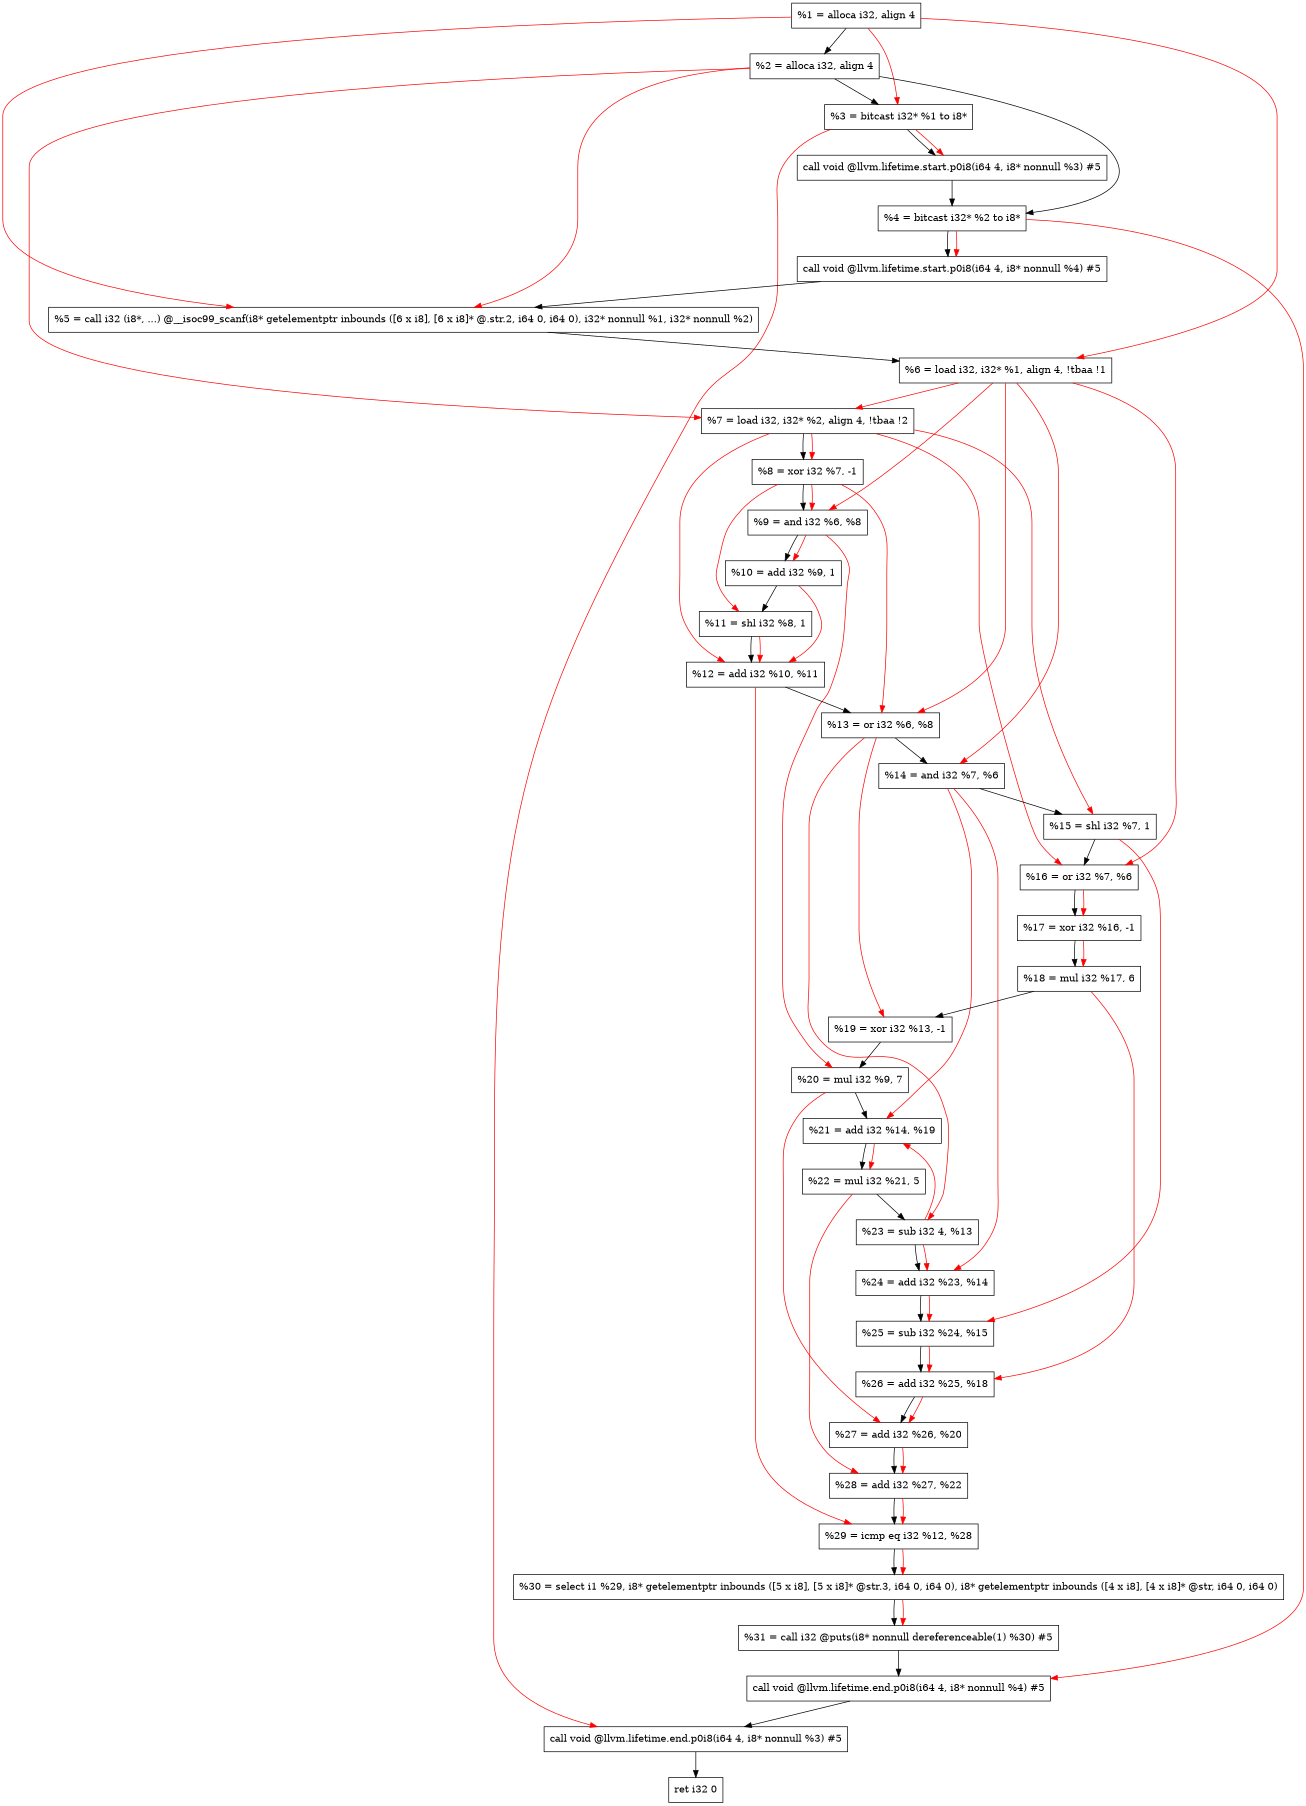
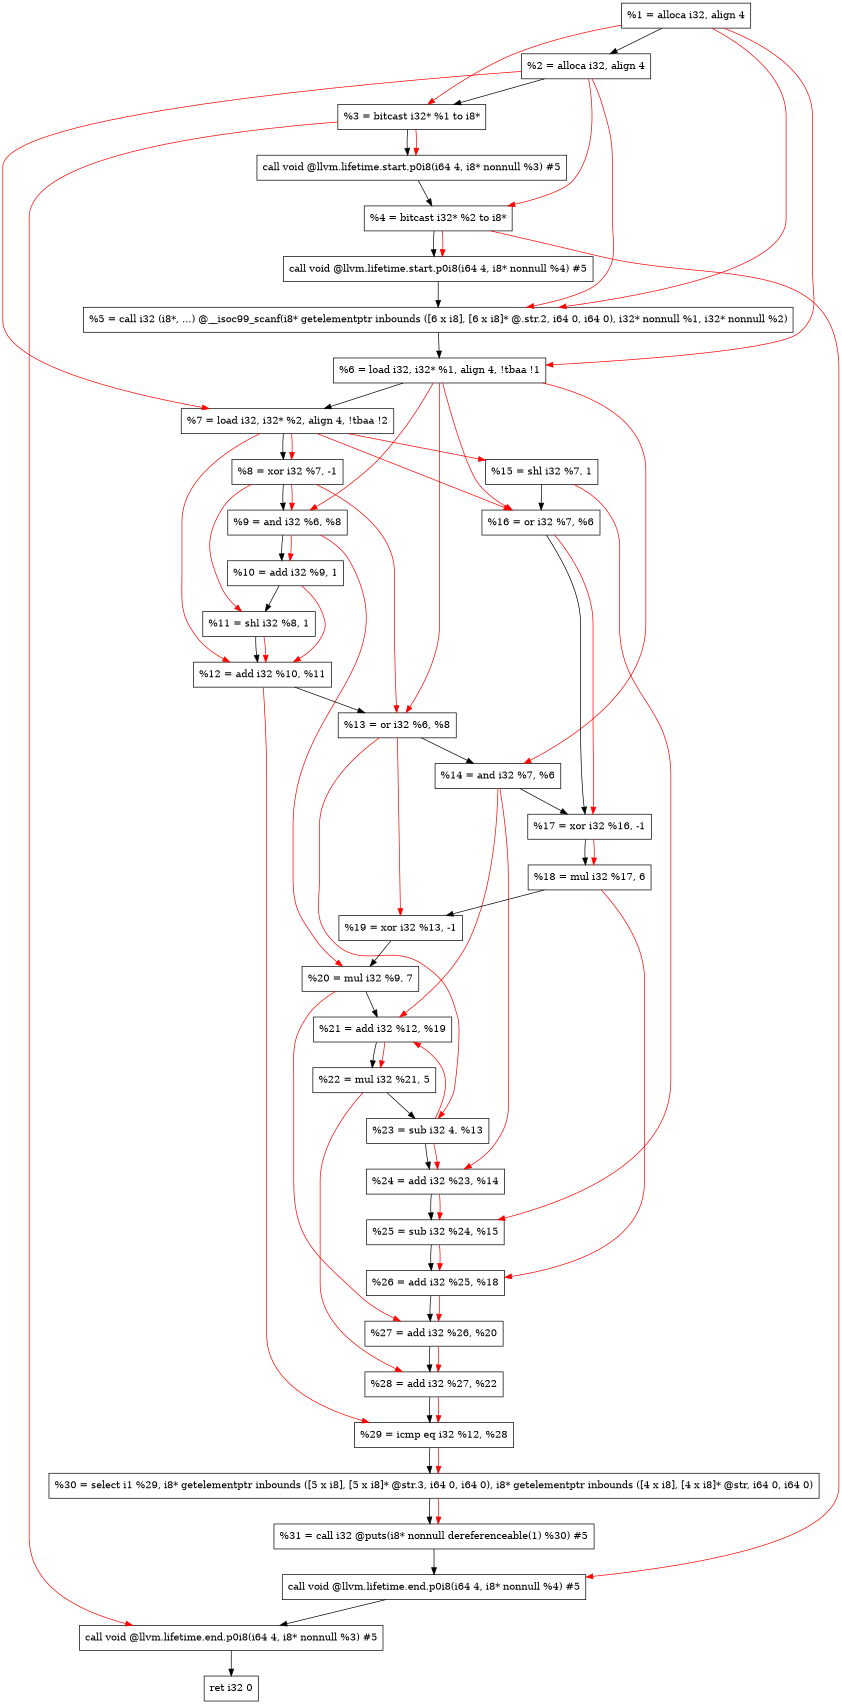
(1058, 121) -> (584, 162)
(910, 395) -> (367, 395)
(1017, 800) -> (541, 800)
(872, 1131) -> (383, 1030)
